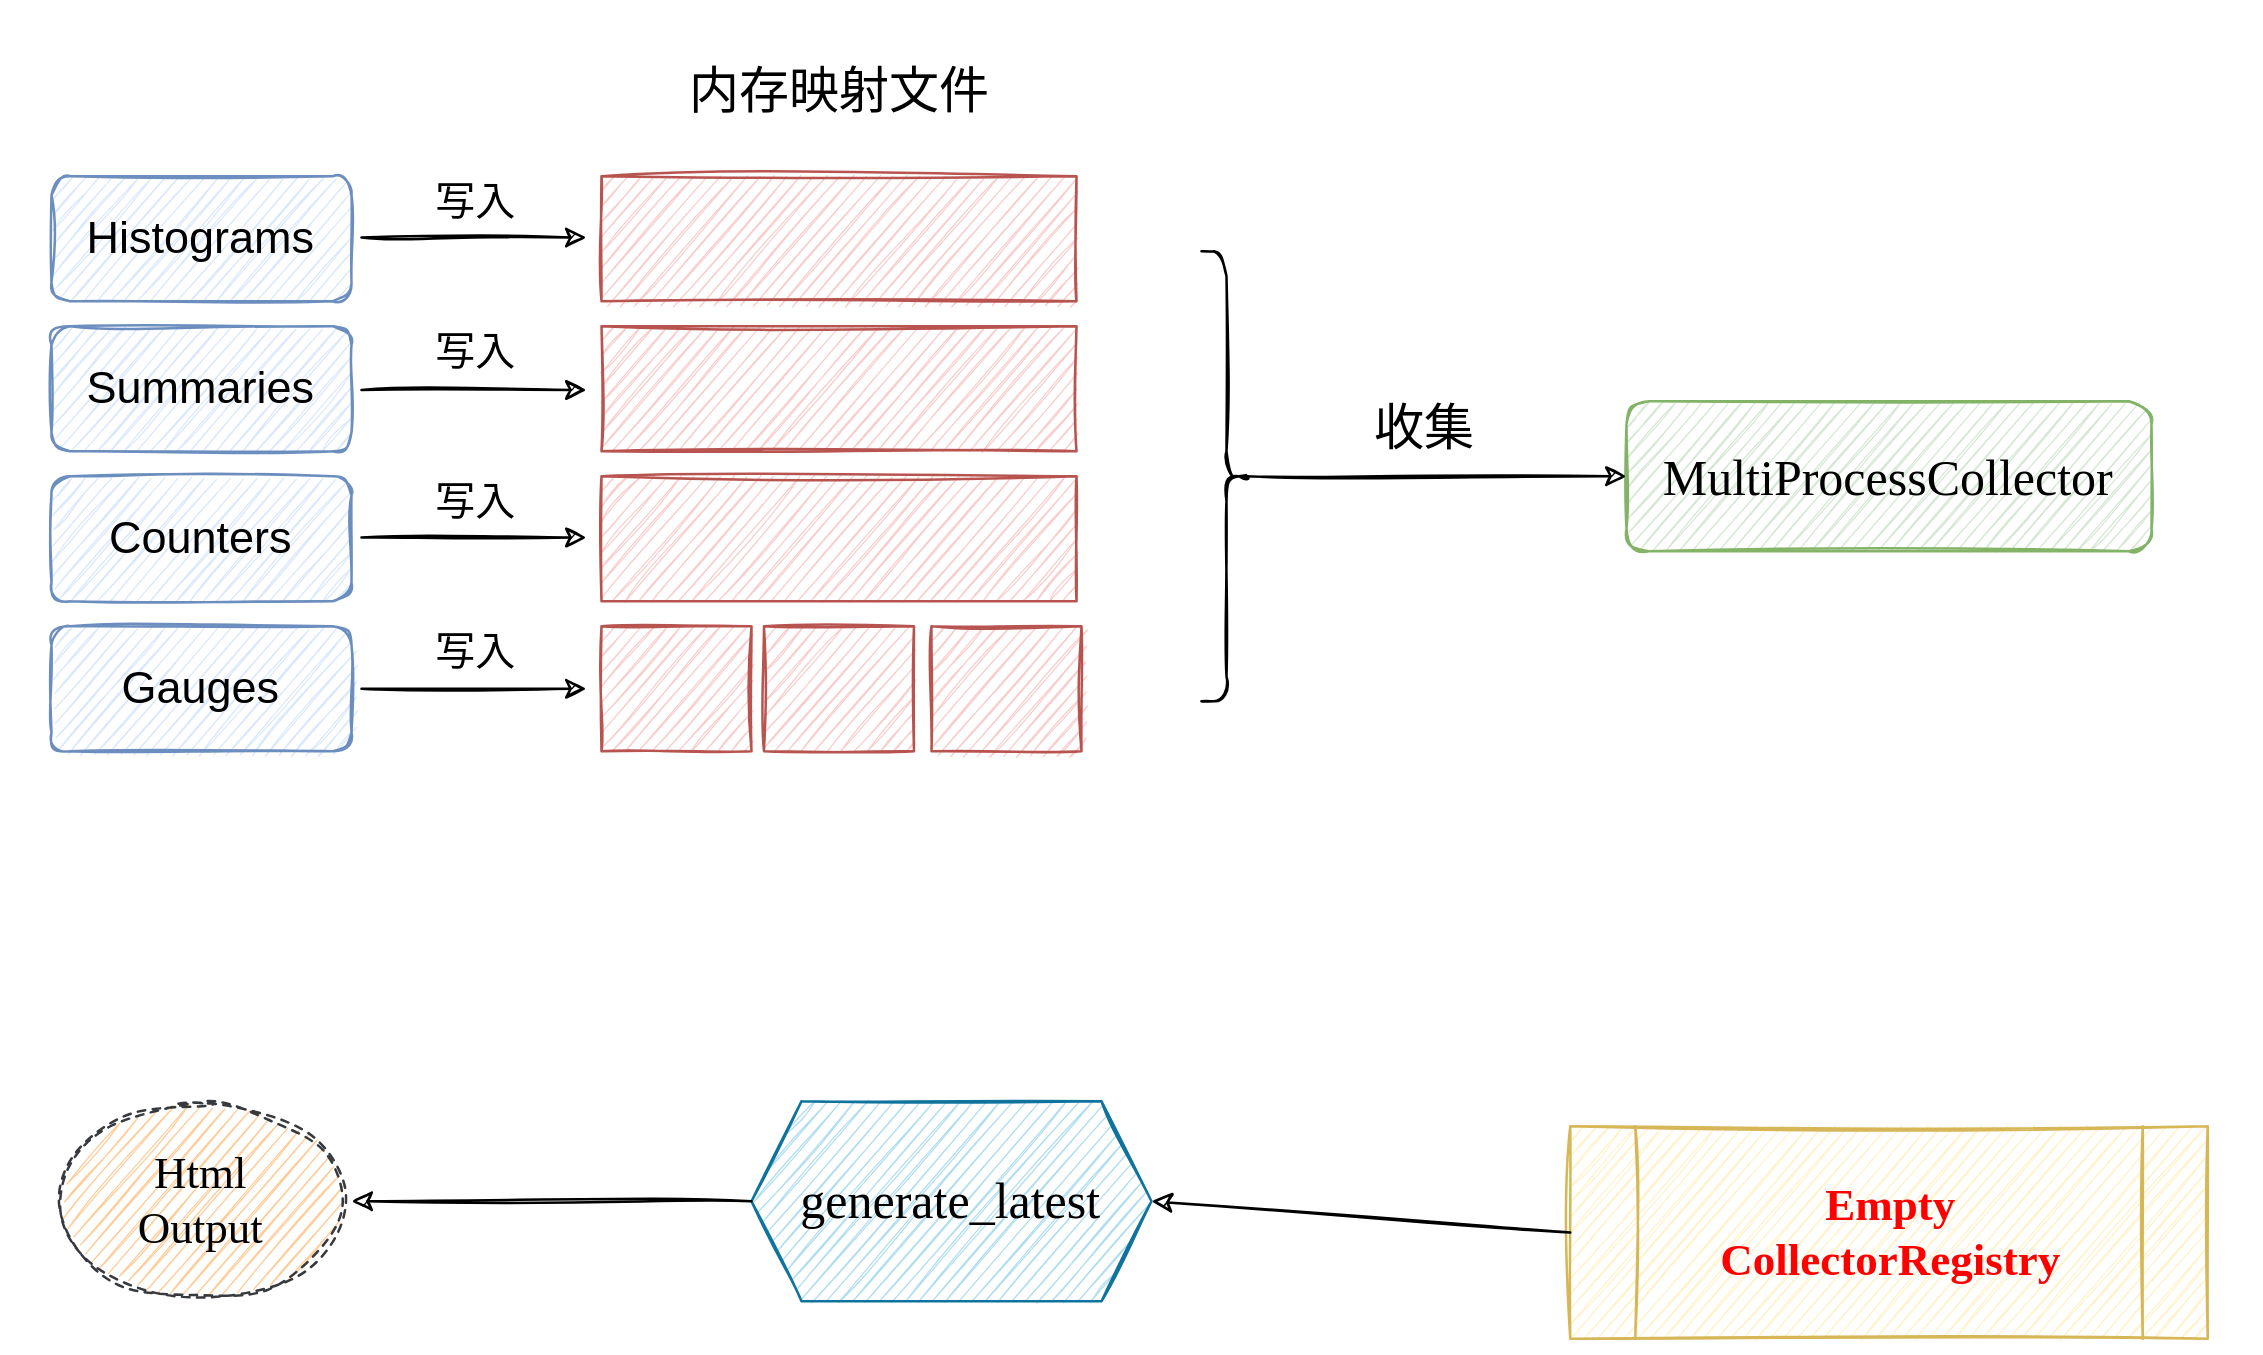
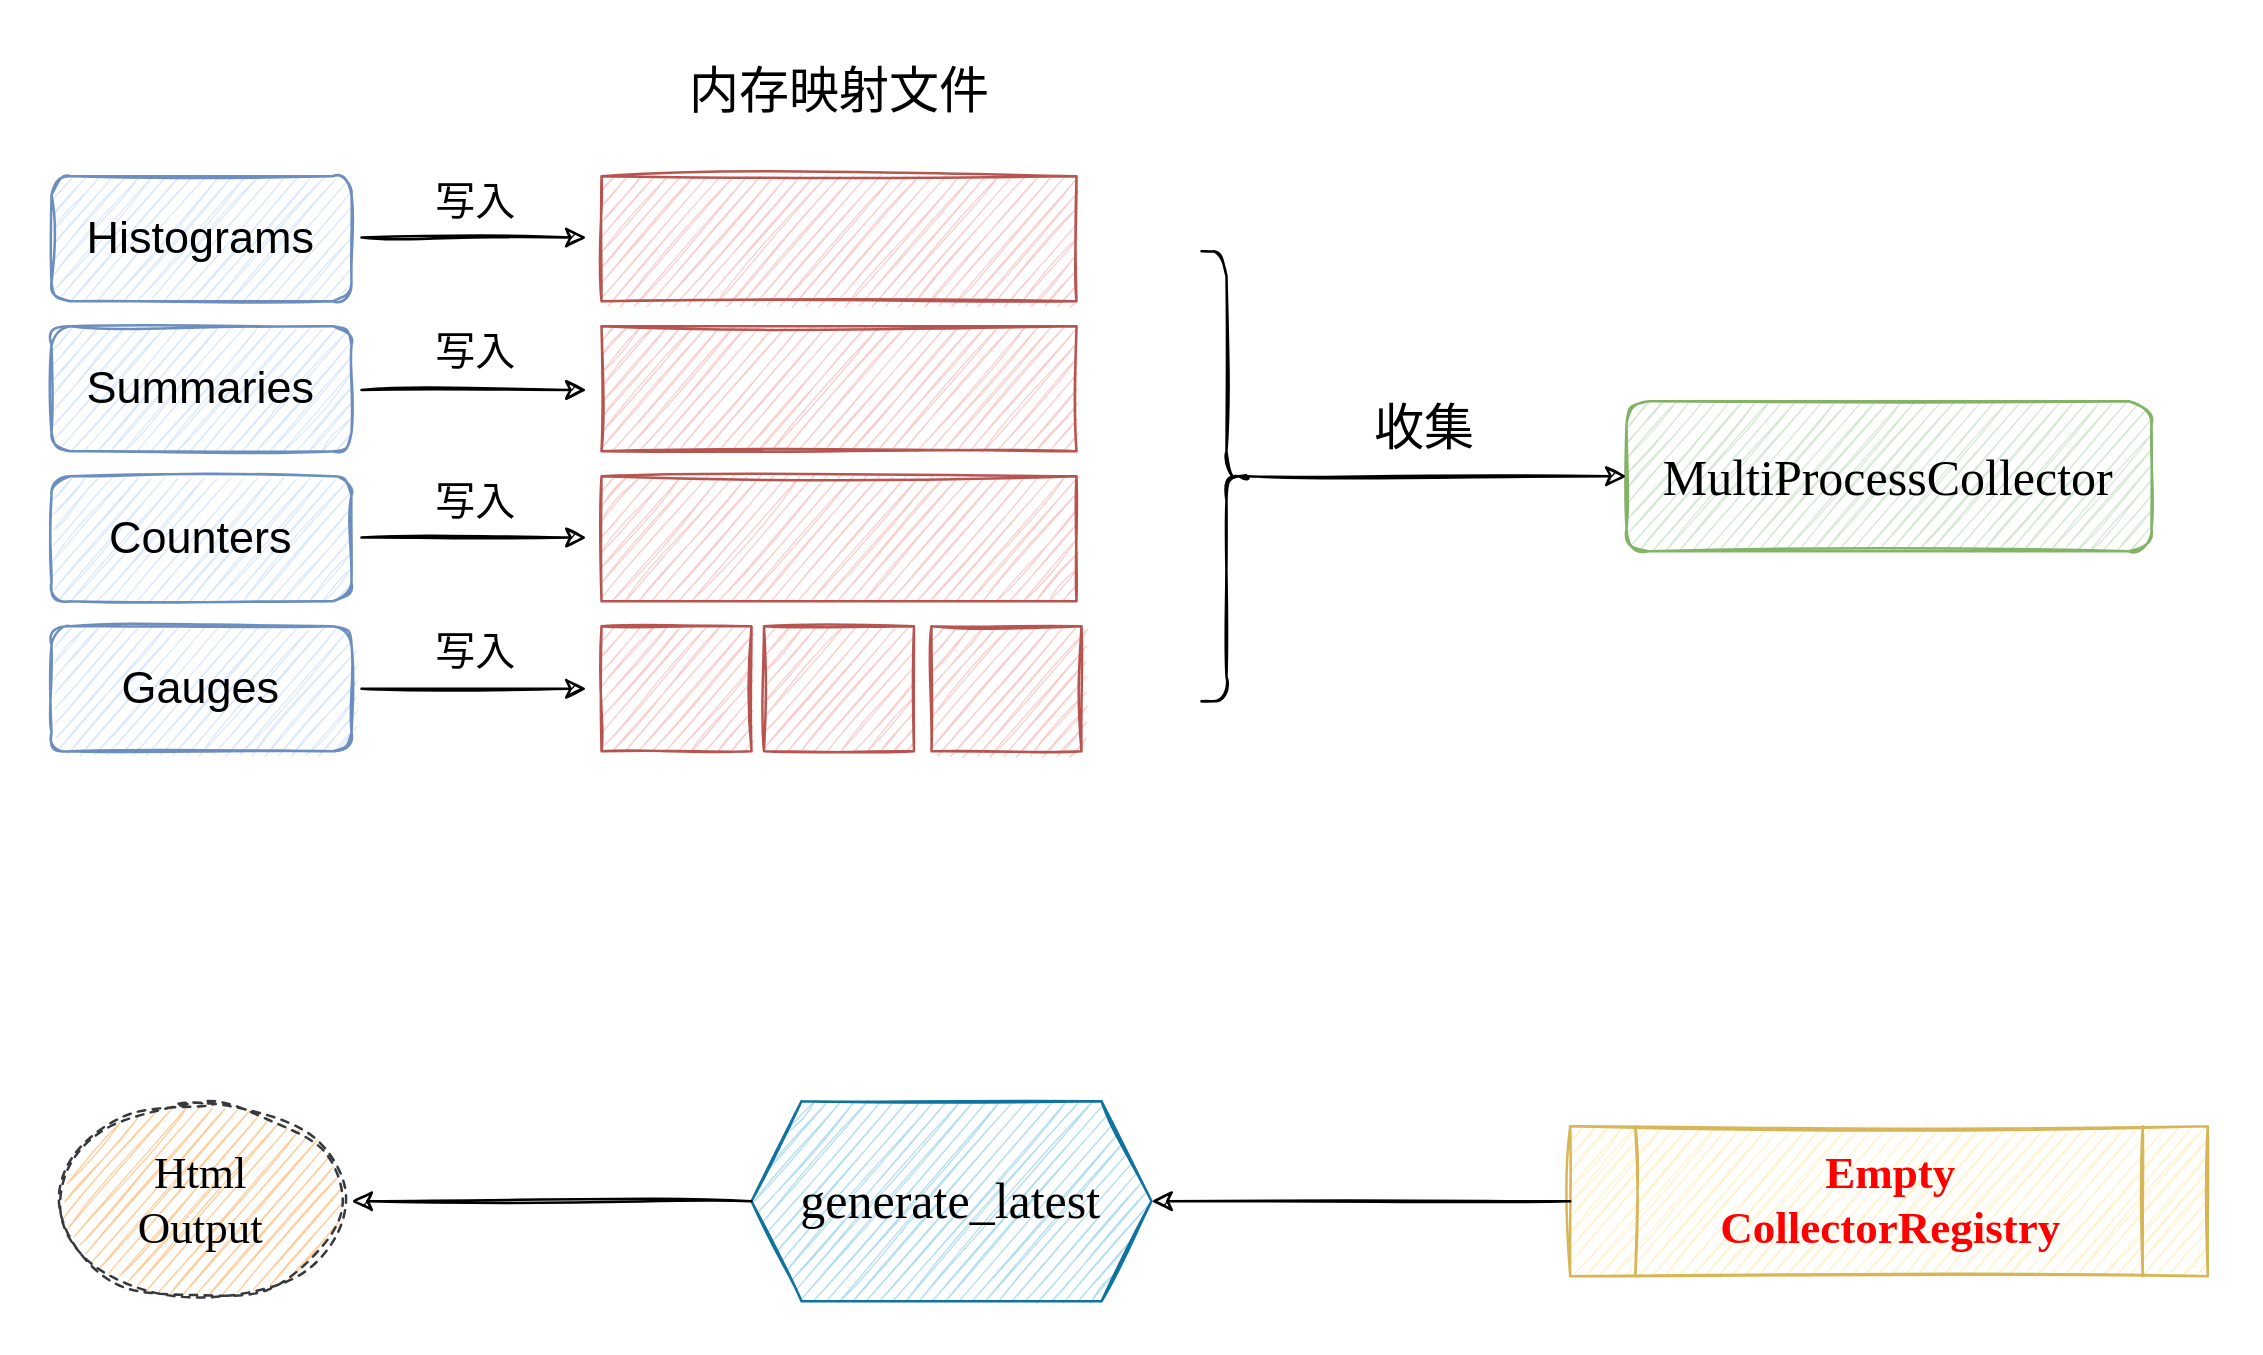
(1889, 1233) -> (1889, 1201)
